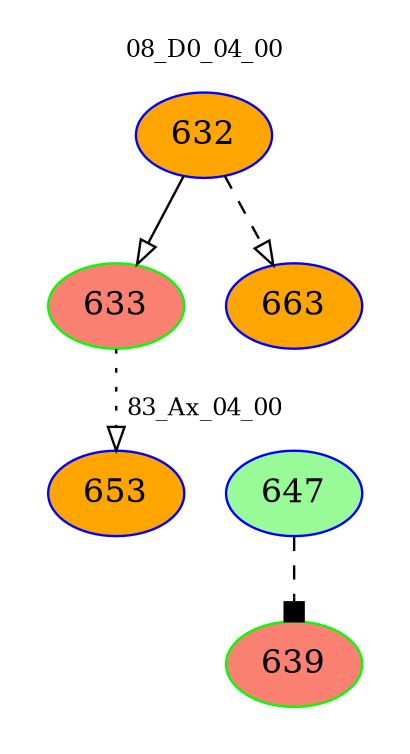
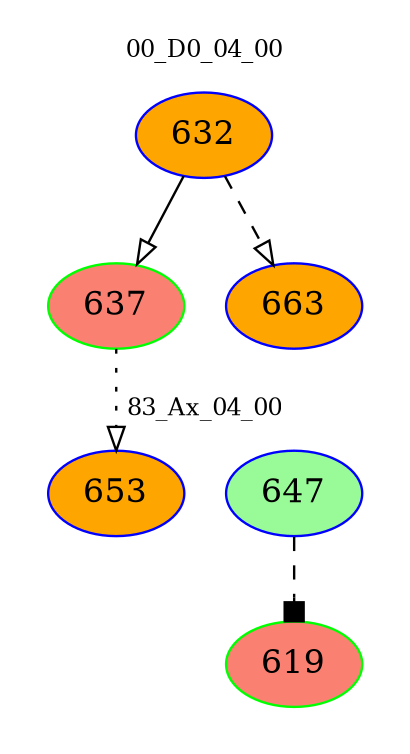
(205, 51) -> (205, 51)
(116, 306) -> (116, 306)
(294, 664) -> (294, 664)
